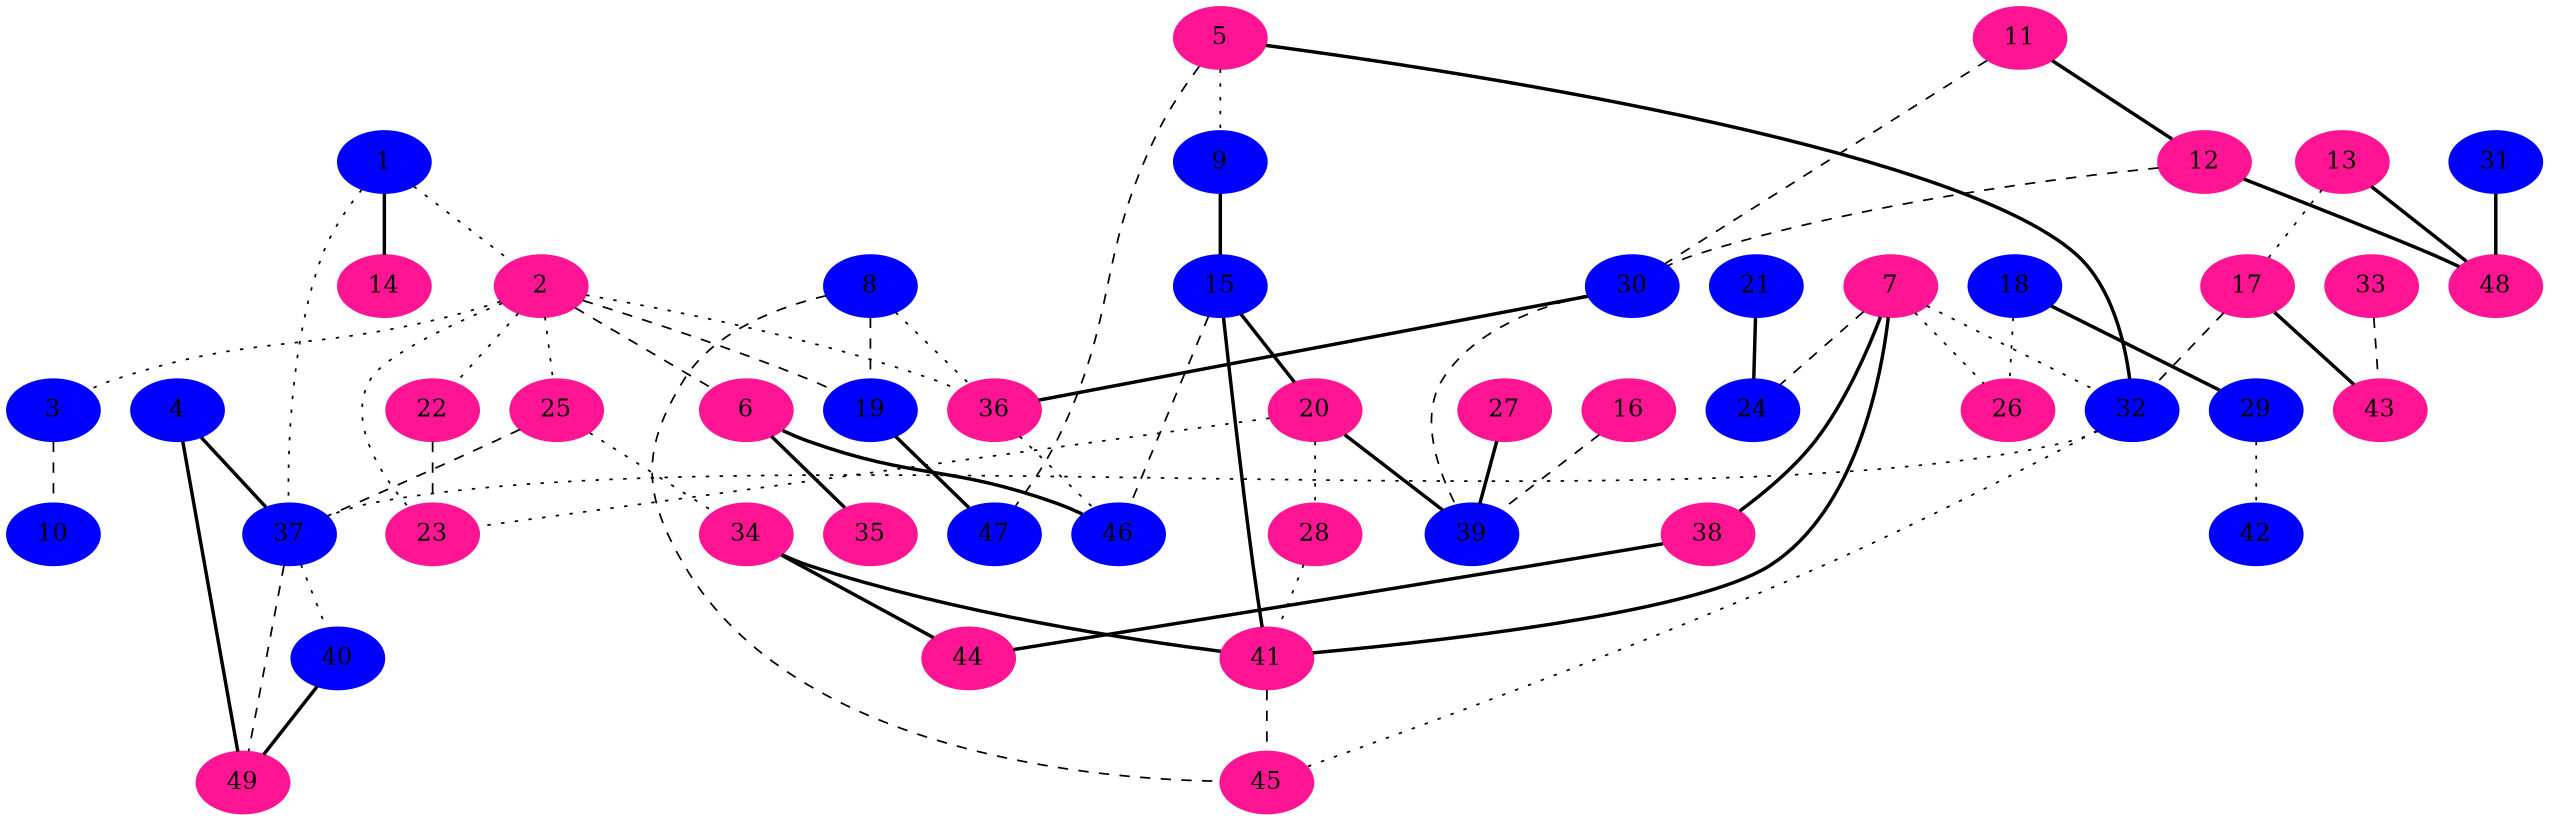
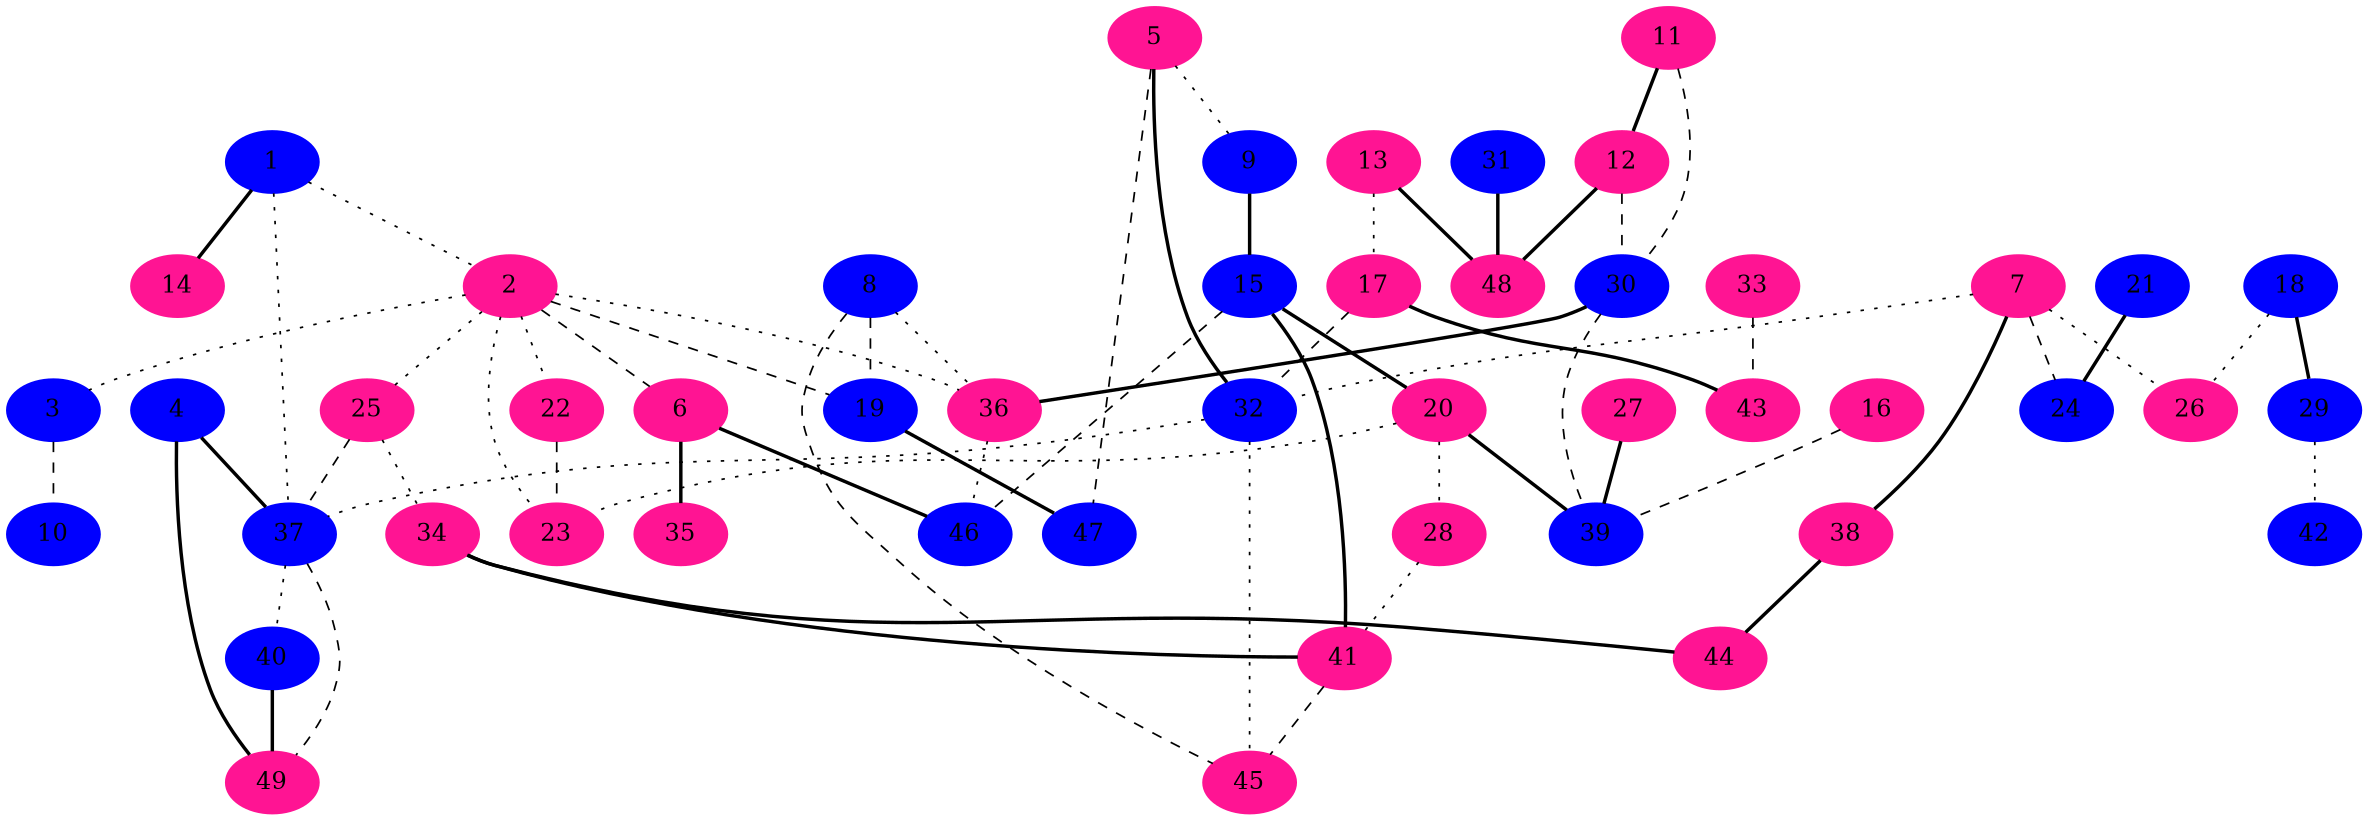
(1684, 598) -> none
